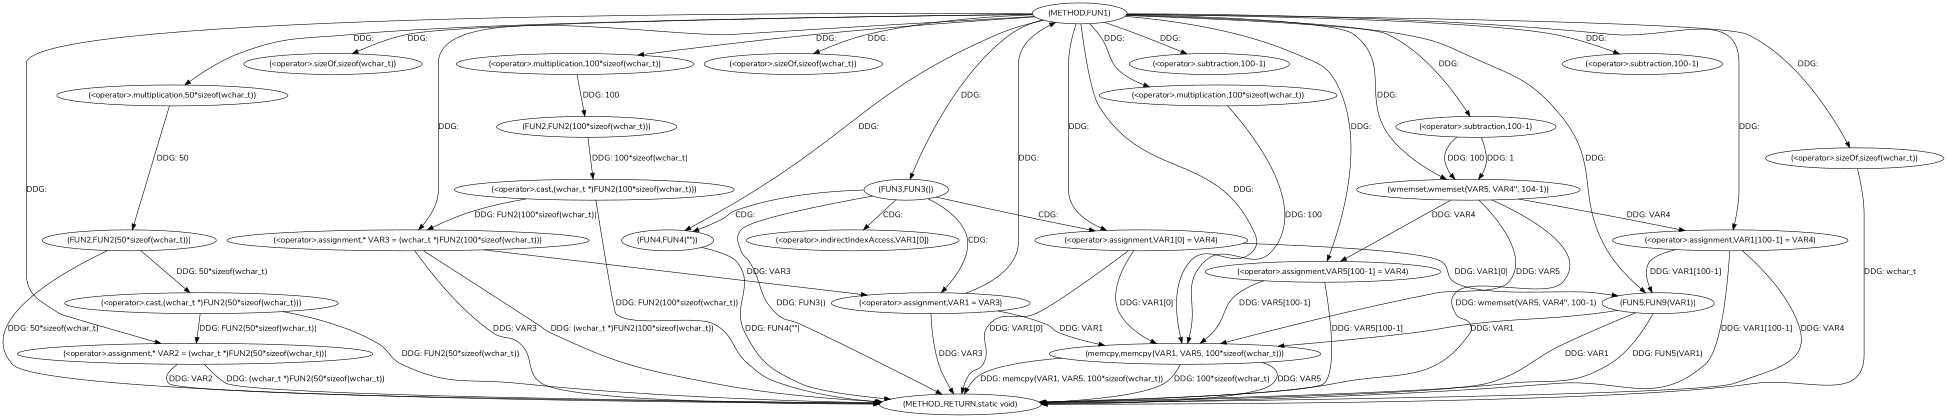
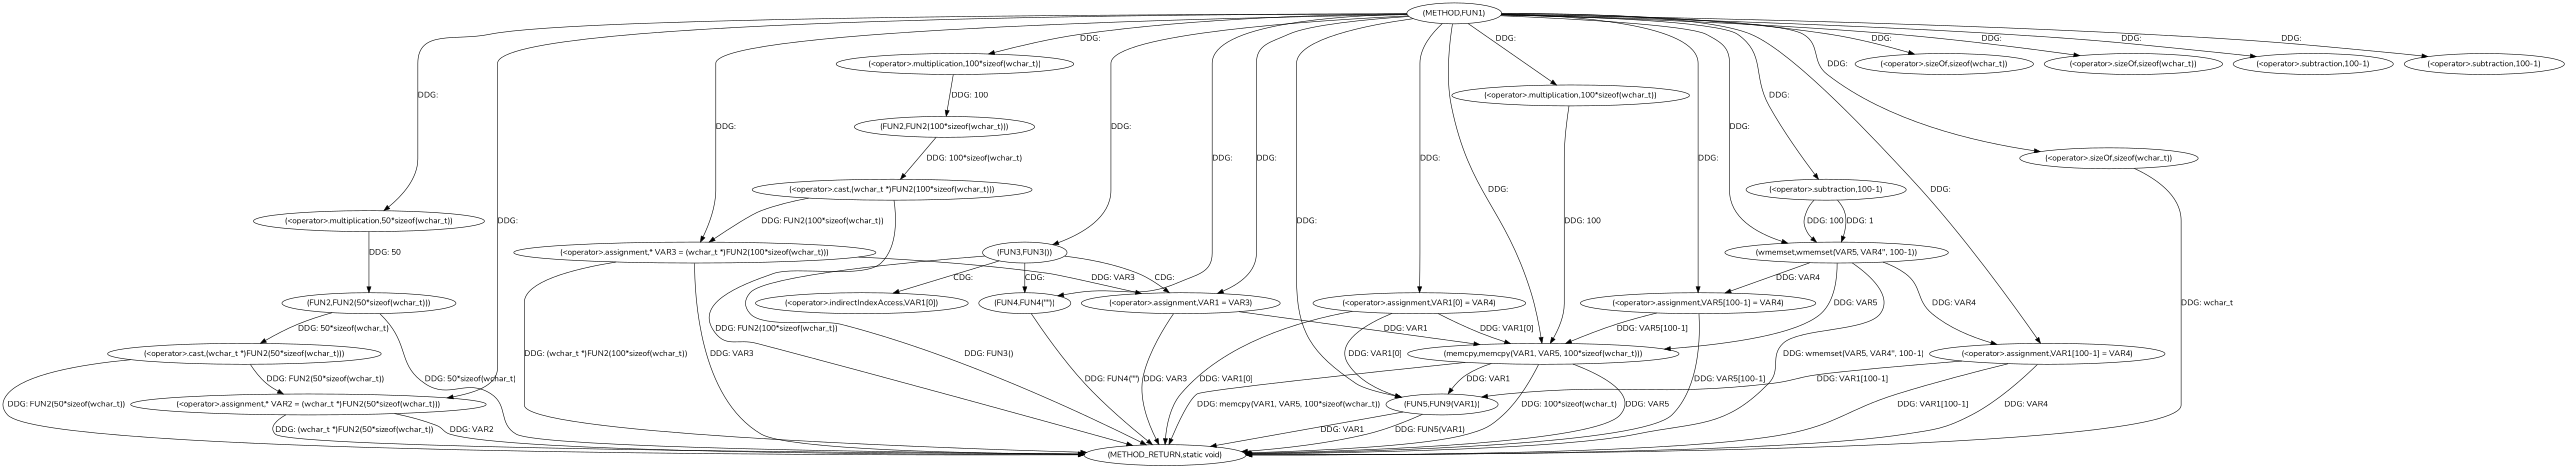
(1019, 166) -> (1256, 101)
(1468, 190) -> (1837, 253)
(1013, 214) -> none
(1451, 327) -> (1469, 373)
